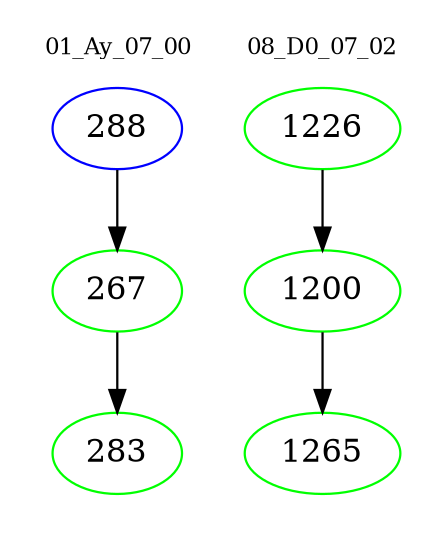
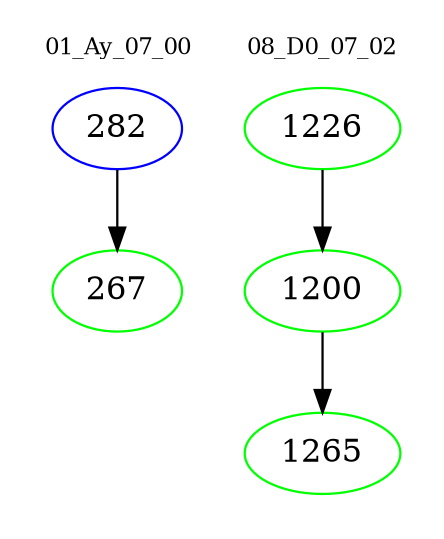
(117, 129) -> (117, 129)
(117, 453) -> none
